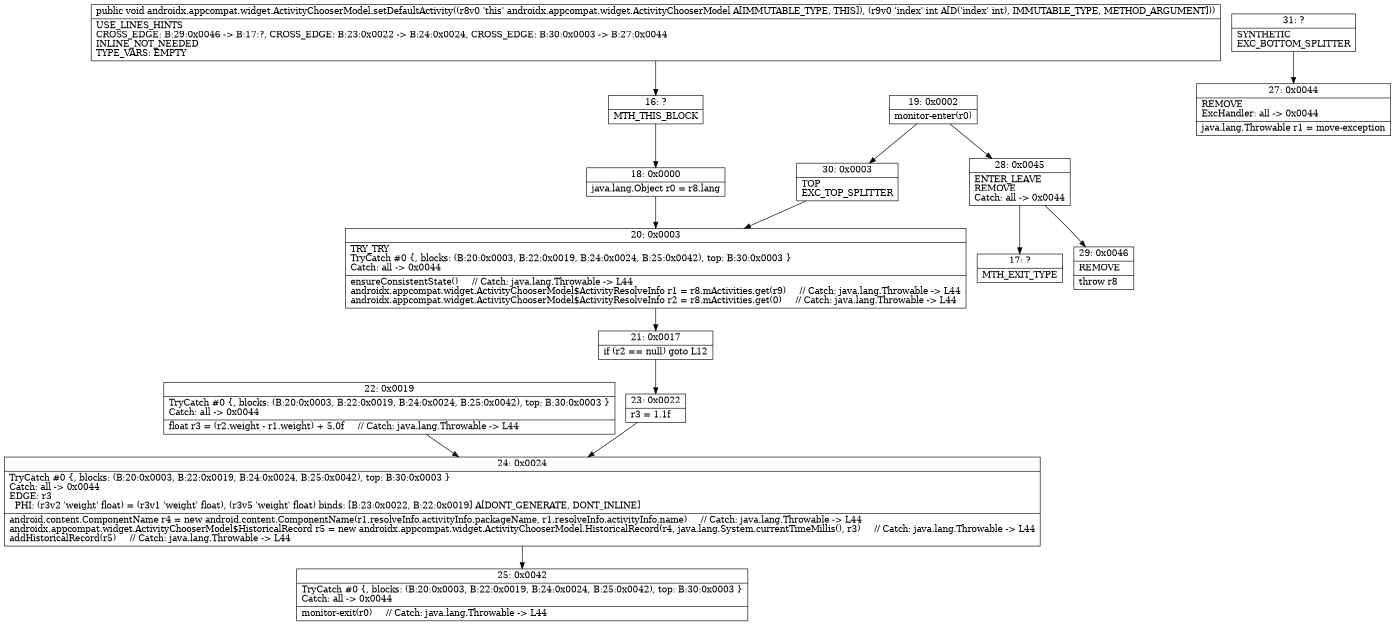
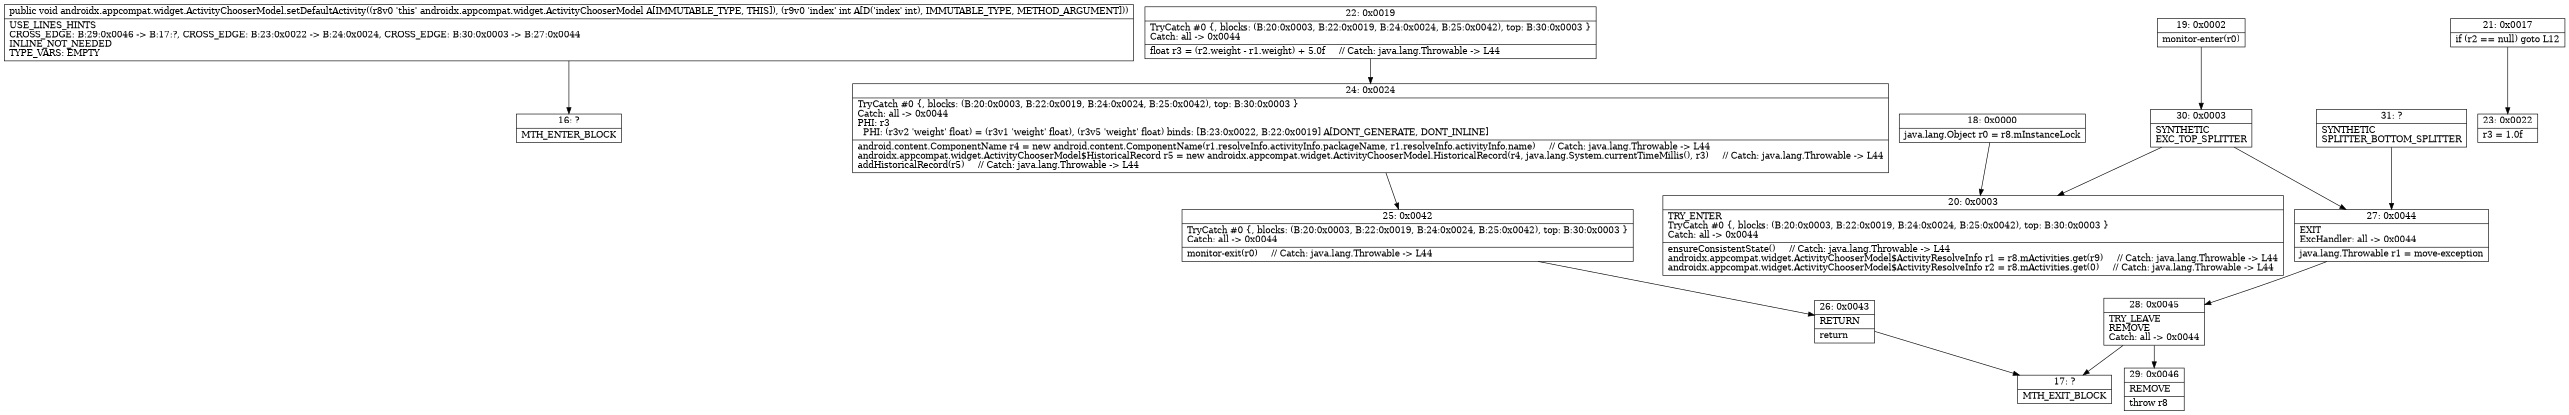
(1294, 44) -> (2392, 140)
(1222, 105) -> (2310, 231)
(656, 117) -> (569, 135)
(969, 139) -> (2269, 283)
(656, 143) -> none
none -> (2287, 177)
(1008, 180) -> (2135, 319)
(811, 184) -> (2183, 130)
(656, 189) -> (1992, 135)
(370, 249) -> (1695, 217)
(1020, 275) -> (2065, 396)
(656, 316) -> none
none -> (1845, 322)
(651, 415) -> (2503, 135)
(615, 438) -> none
(32, 497) -> (875, 123)
